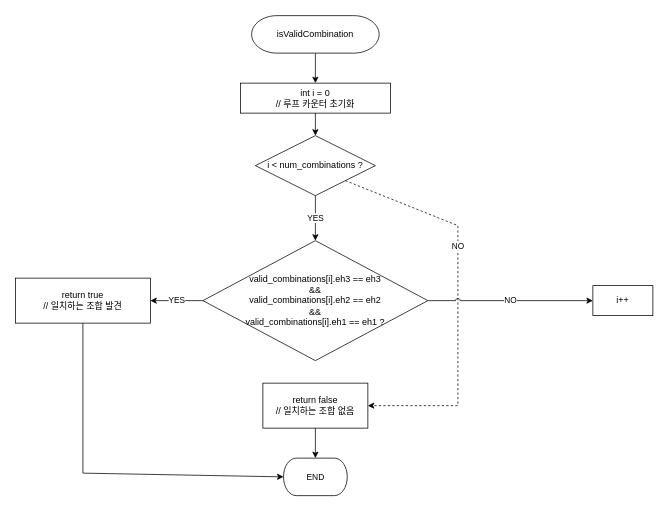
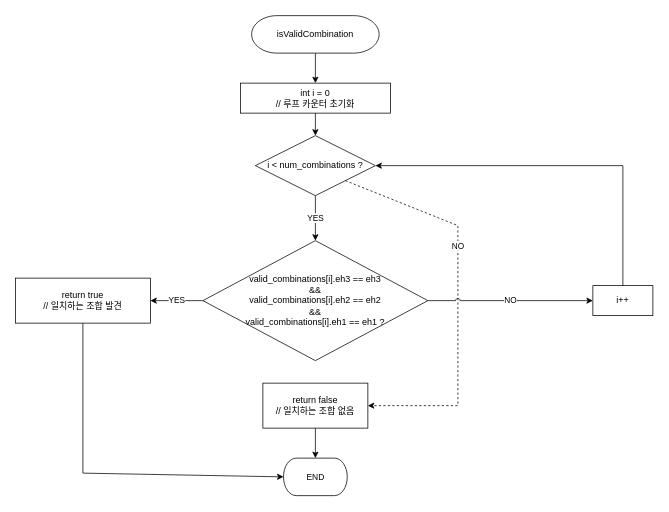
none -> (504, 165)
